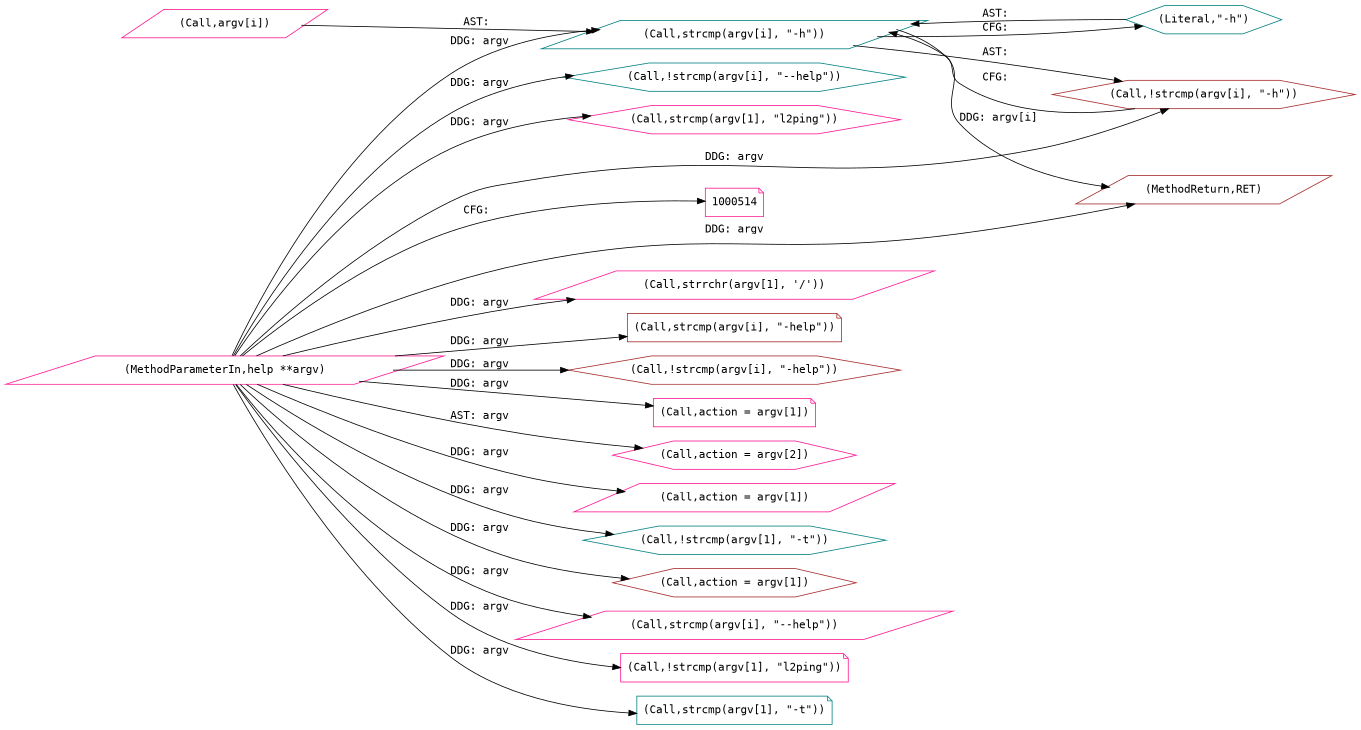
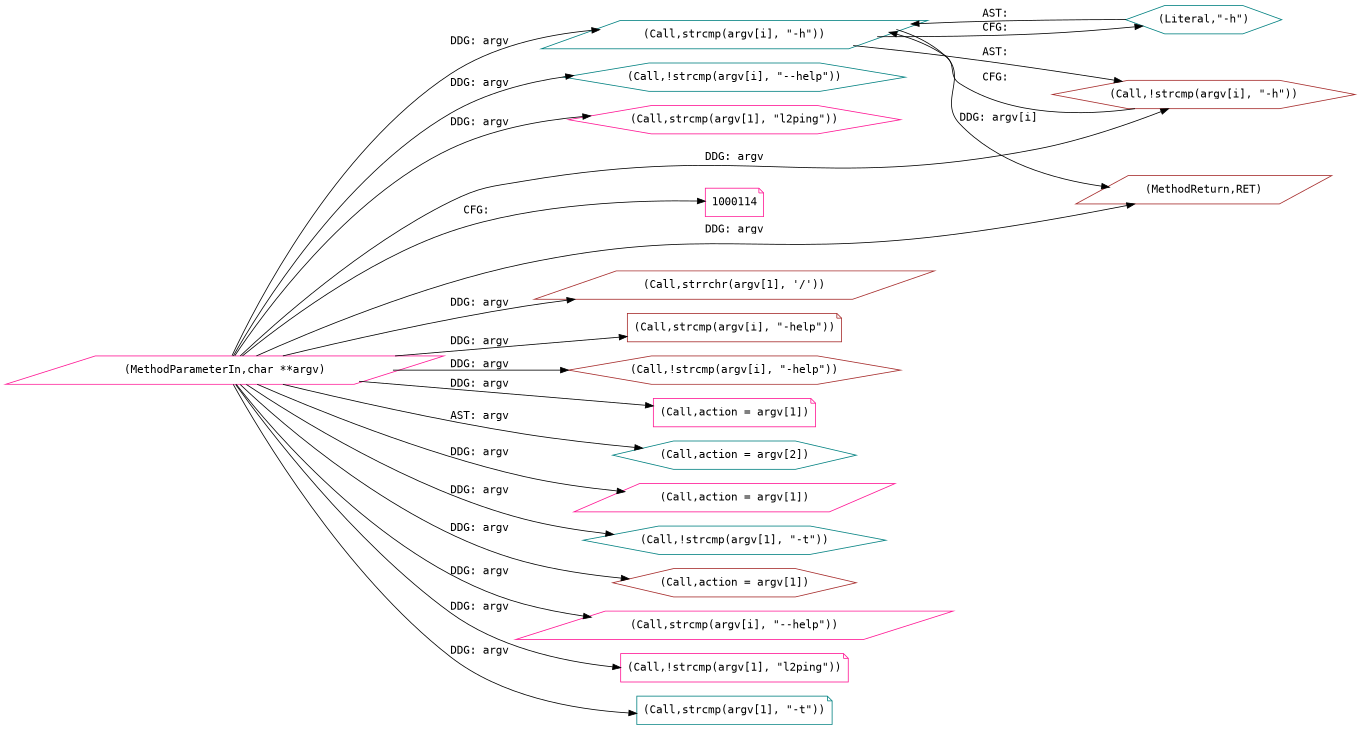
(225, 24) -> none
(734, 202) -> (734, 202)
(734, 285) -> (734, 285)
(225, 370) -> (225, 370)
(734, 455) -> (734, 455)
